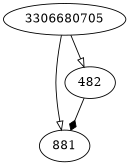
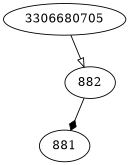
(56, 78) -> none
(90, 83) -> (90, 83)
